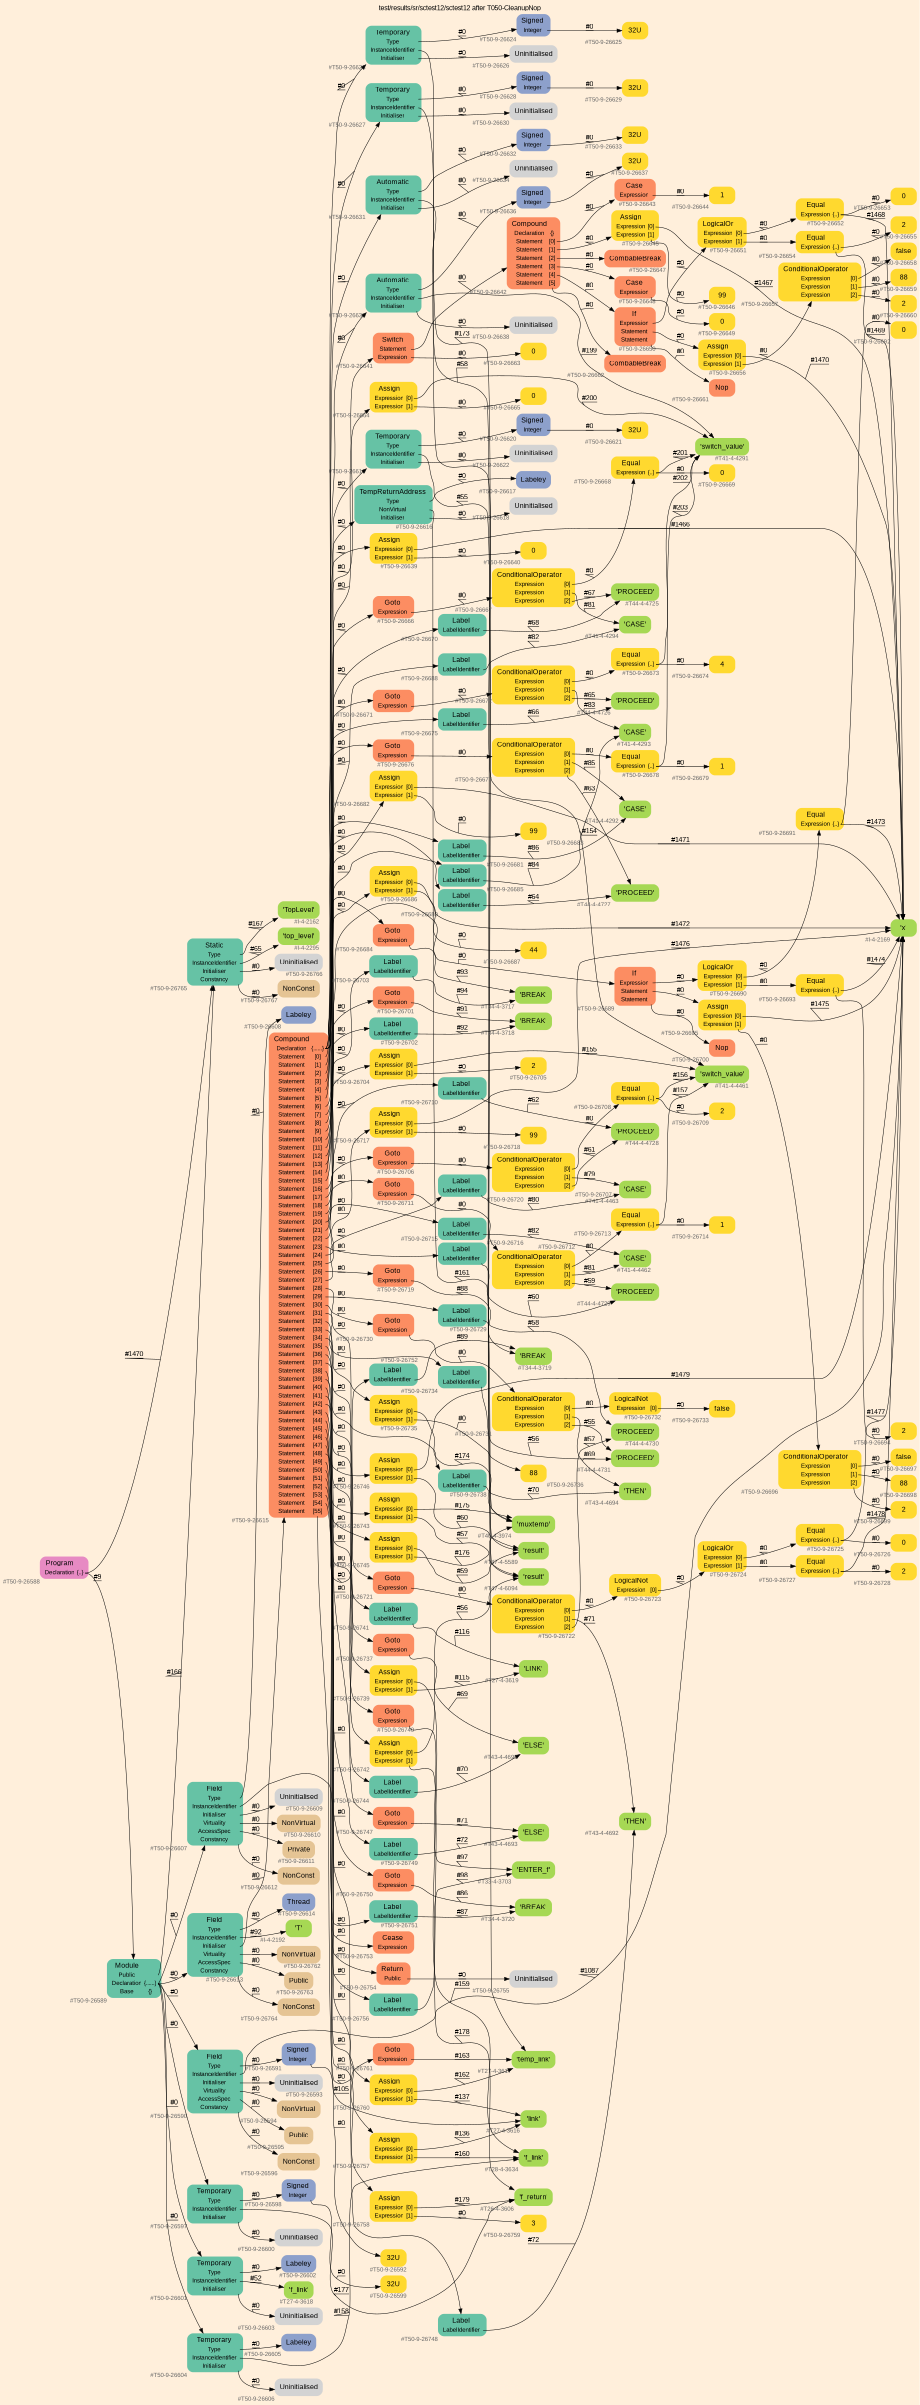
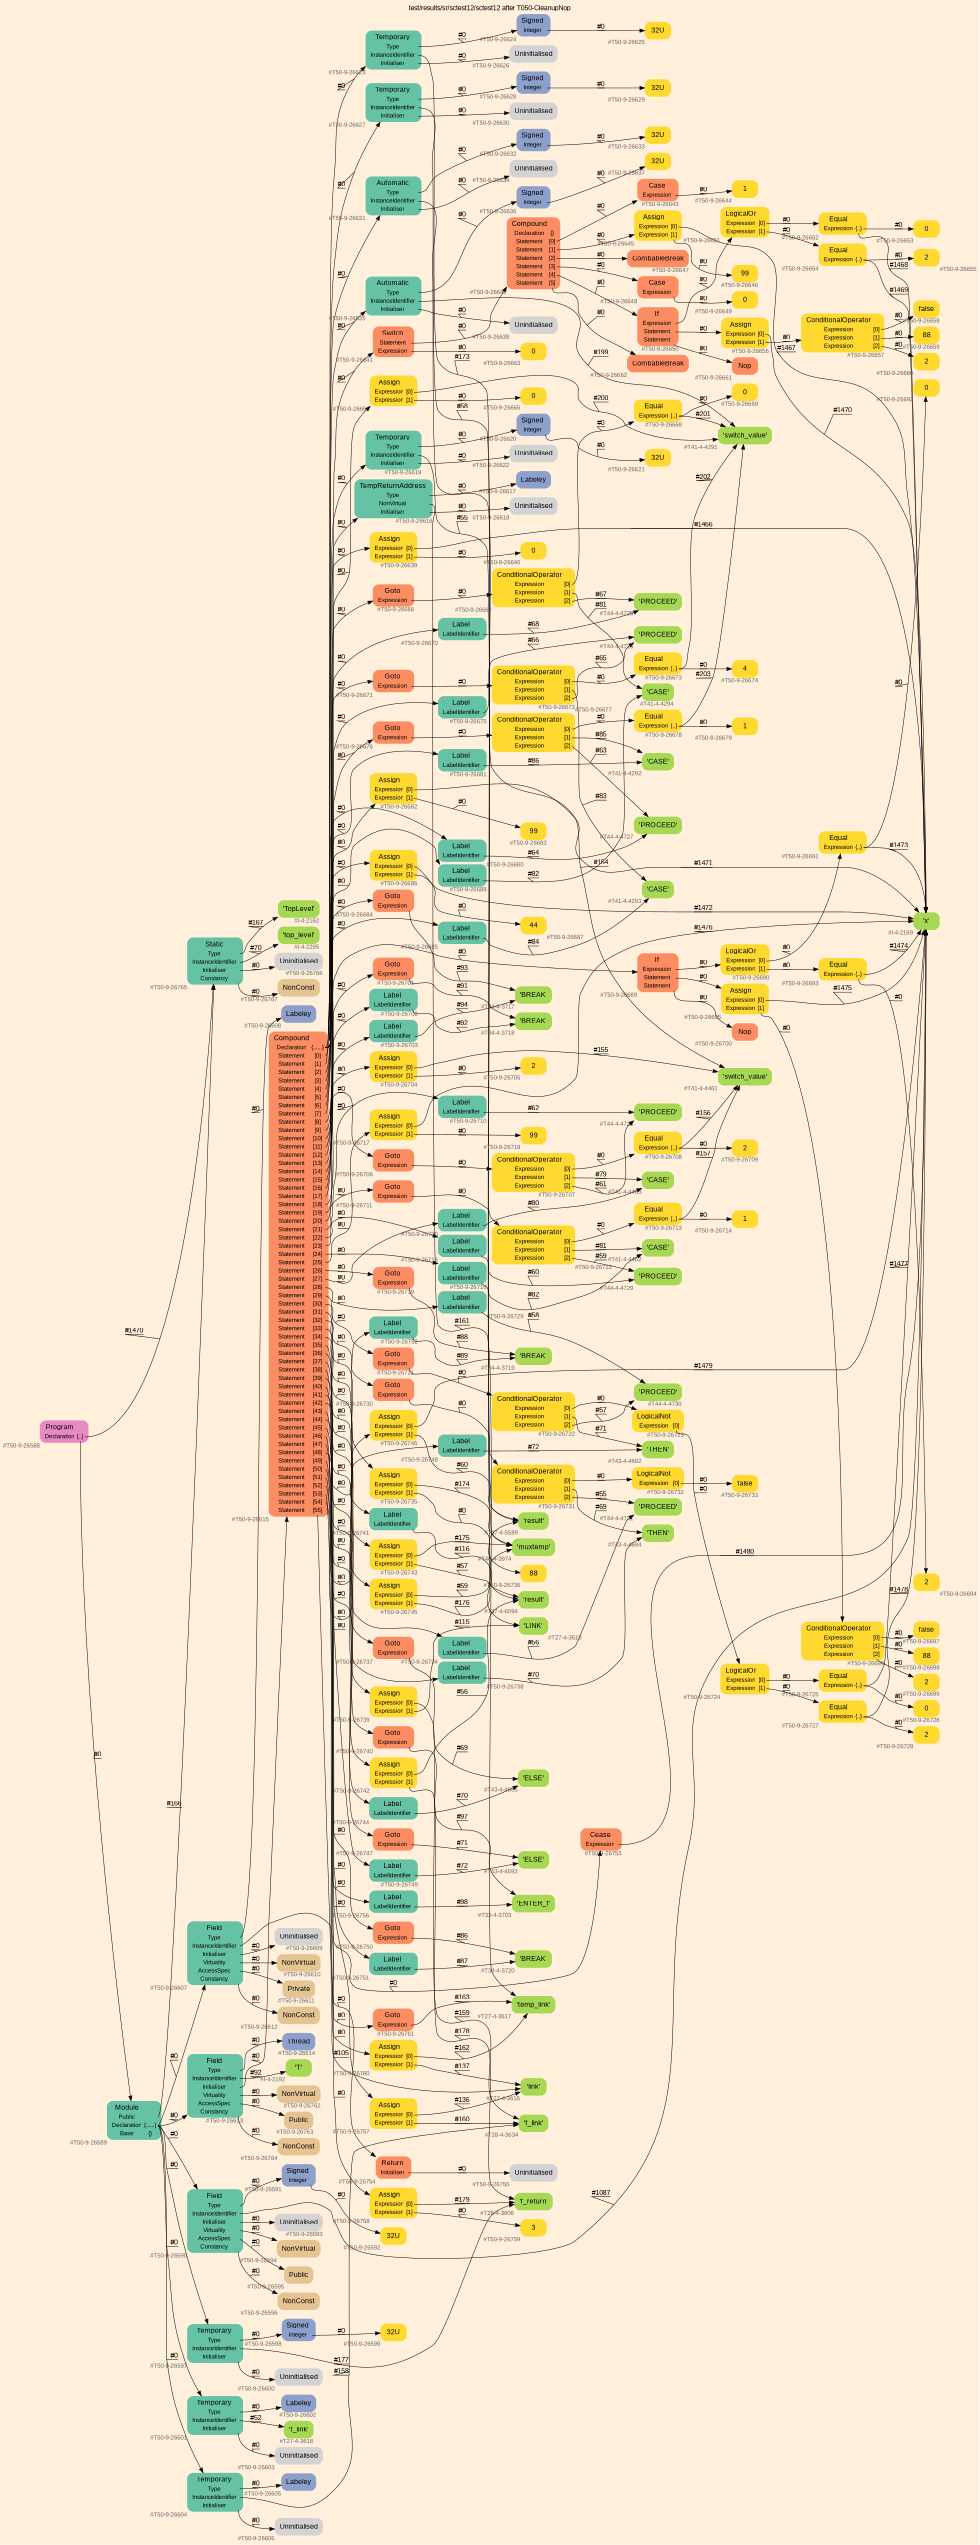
(256, 949) -> (256, 948)
none -> (899, 1506)
(98, 1577) -> (98, 1755)
(393, 1978) -> (393, 2172)
